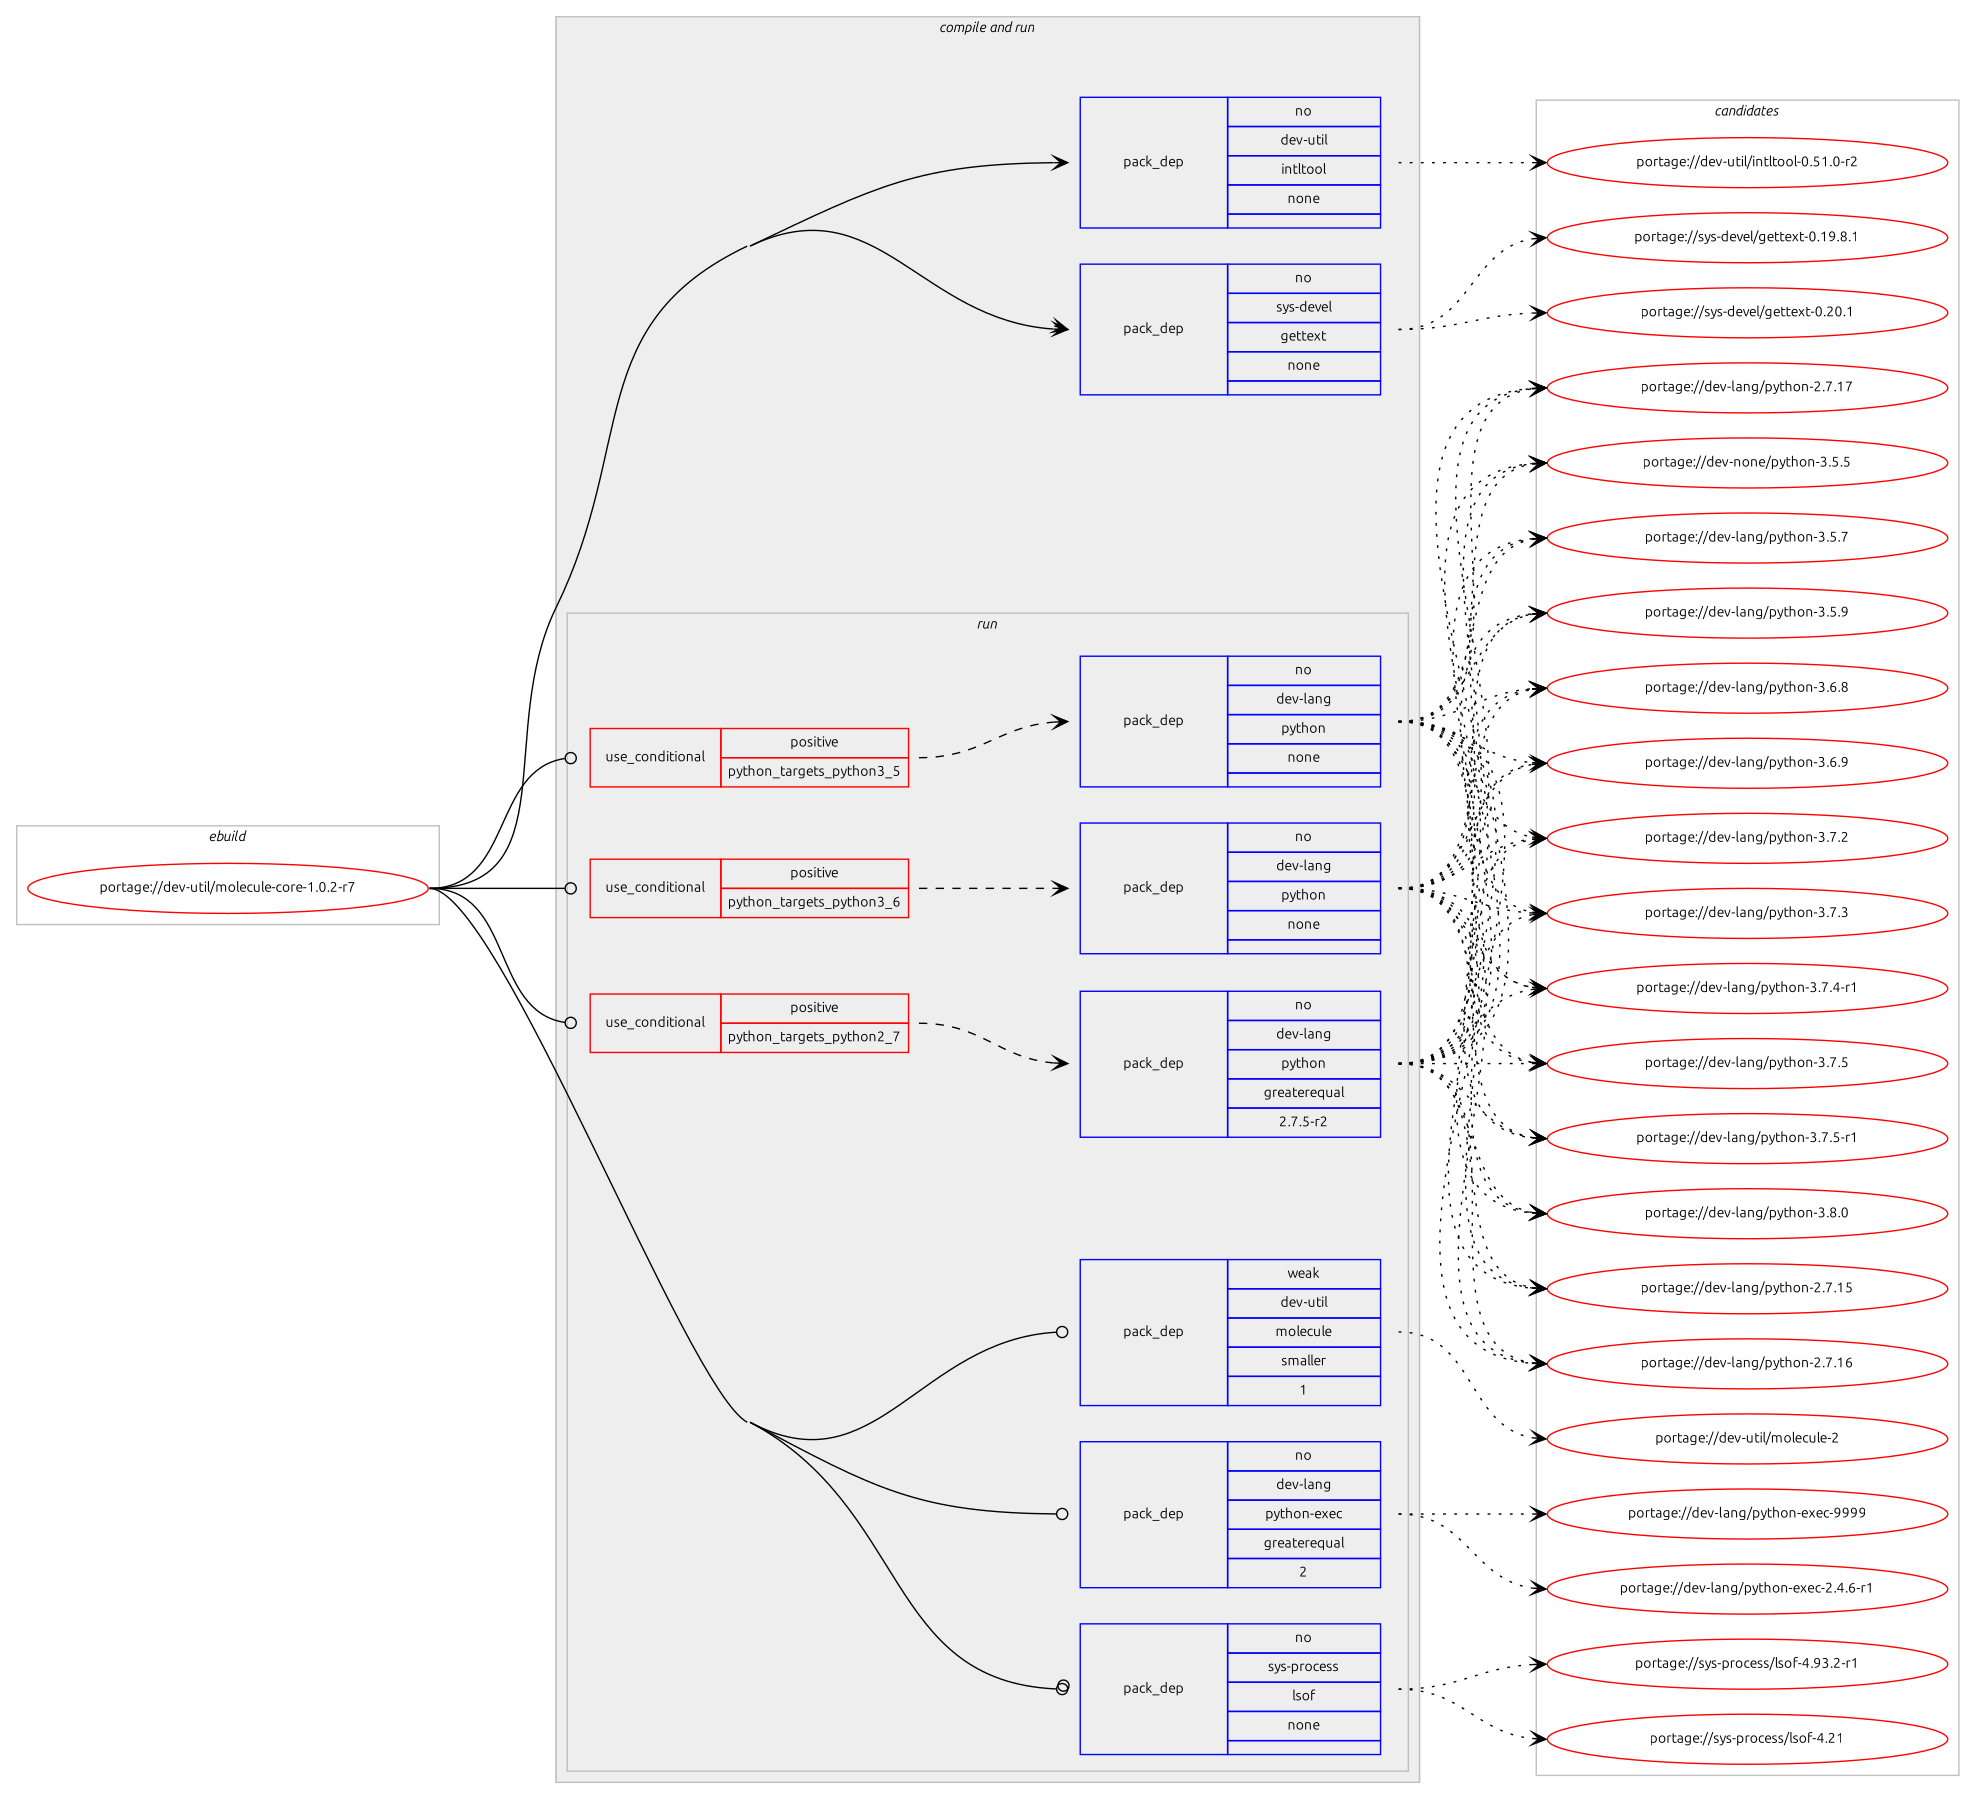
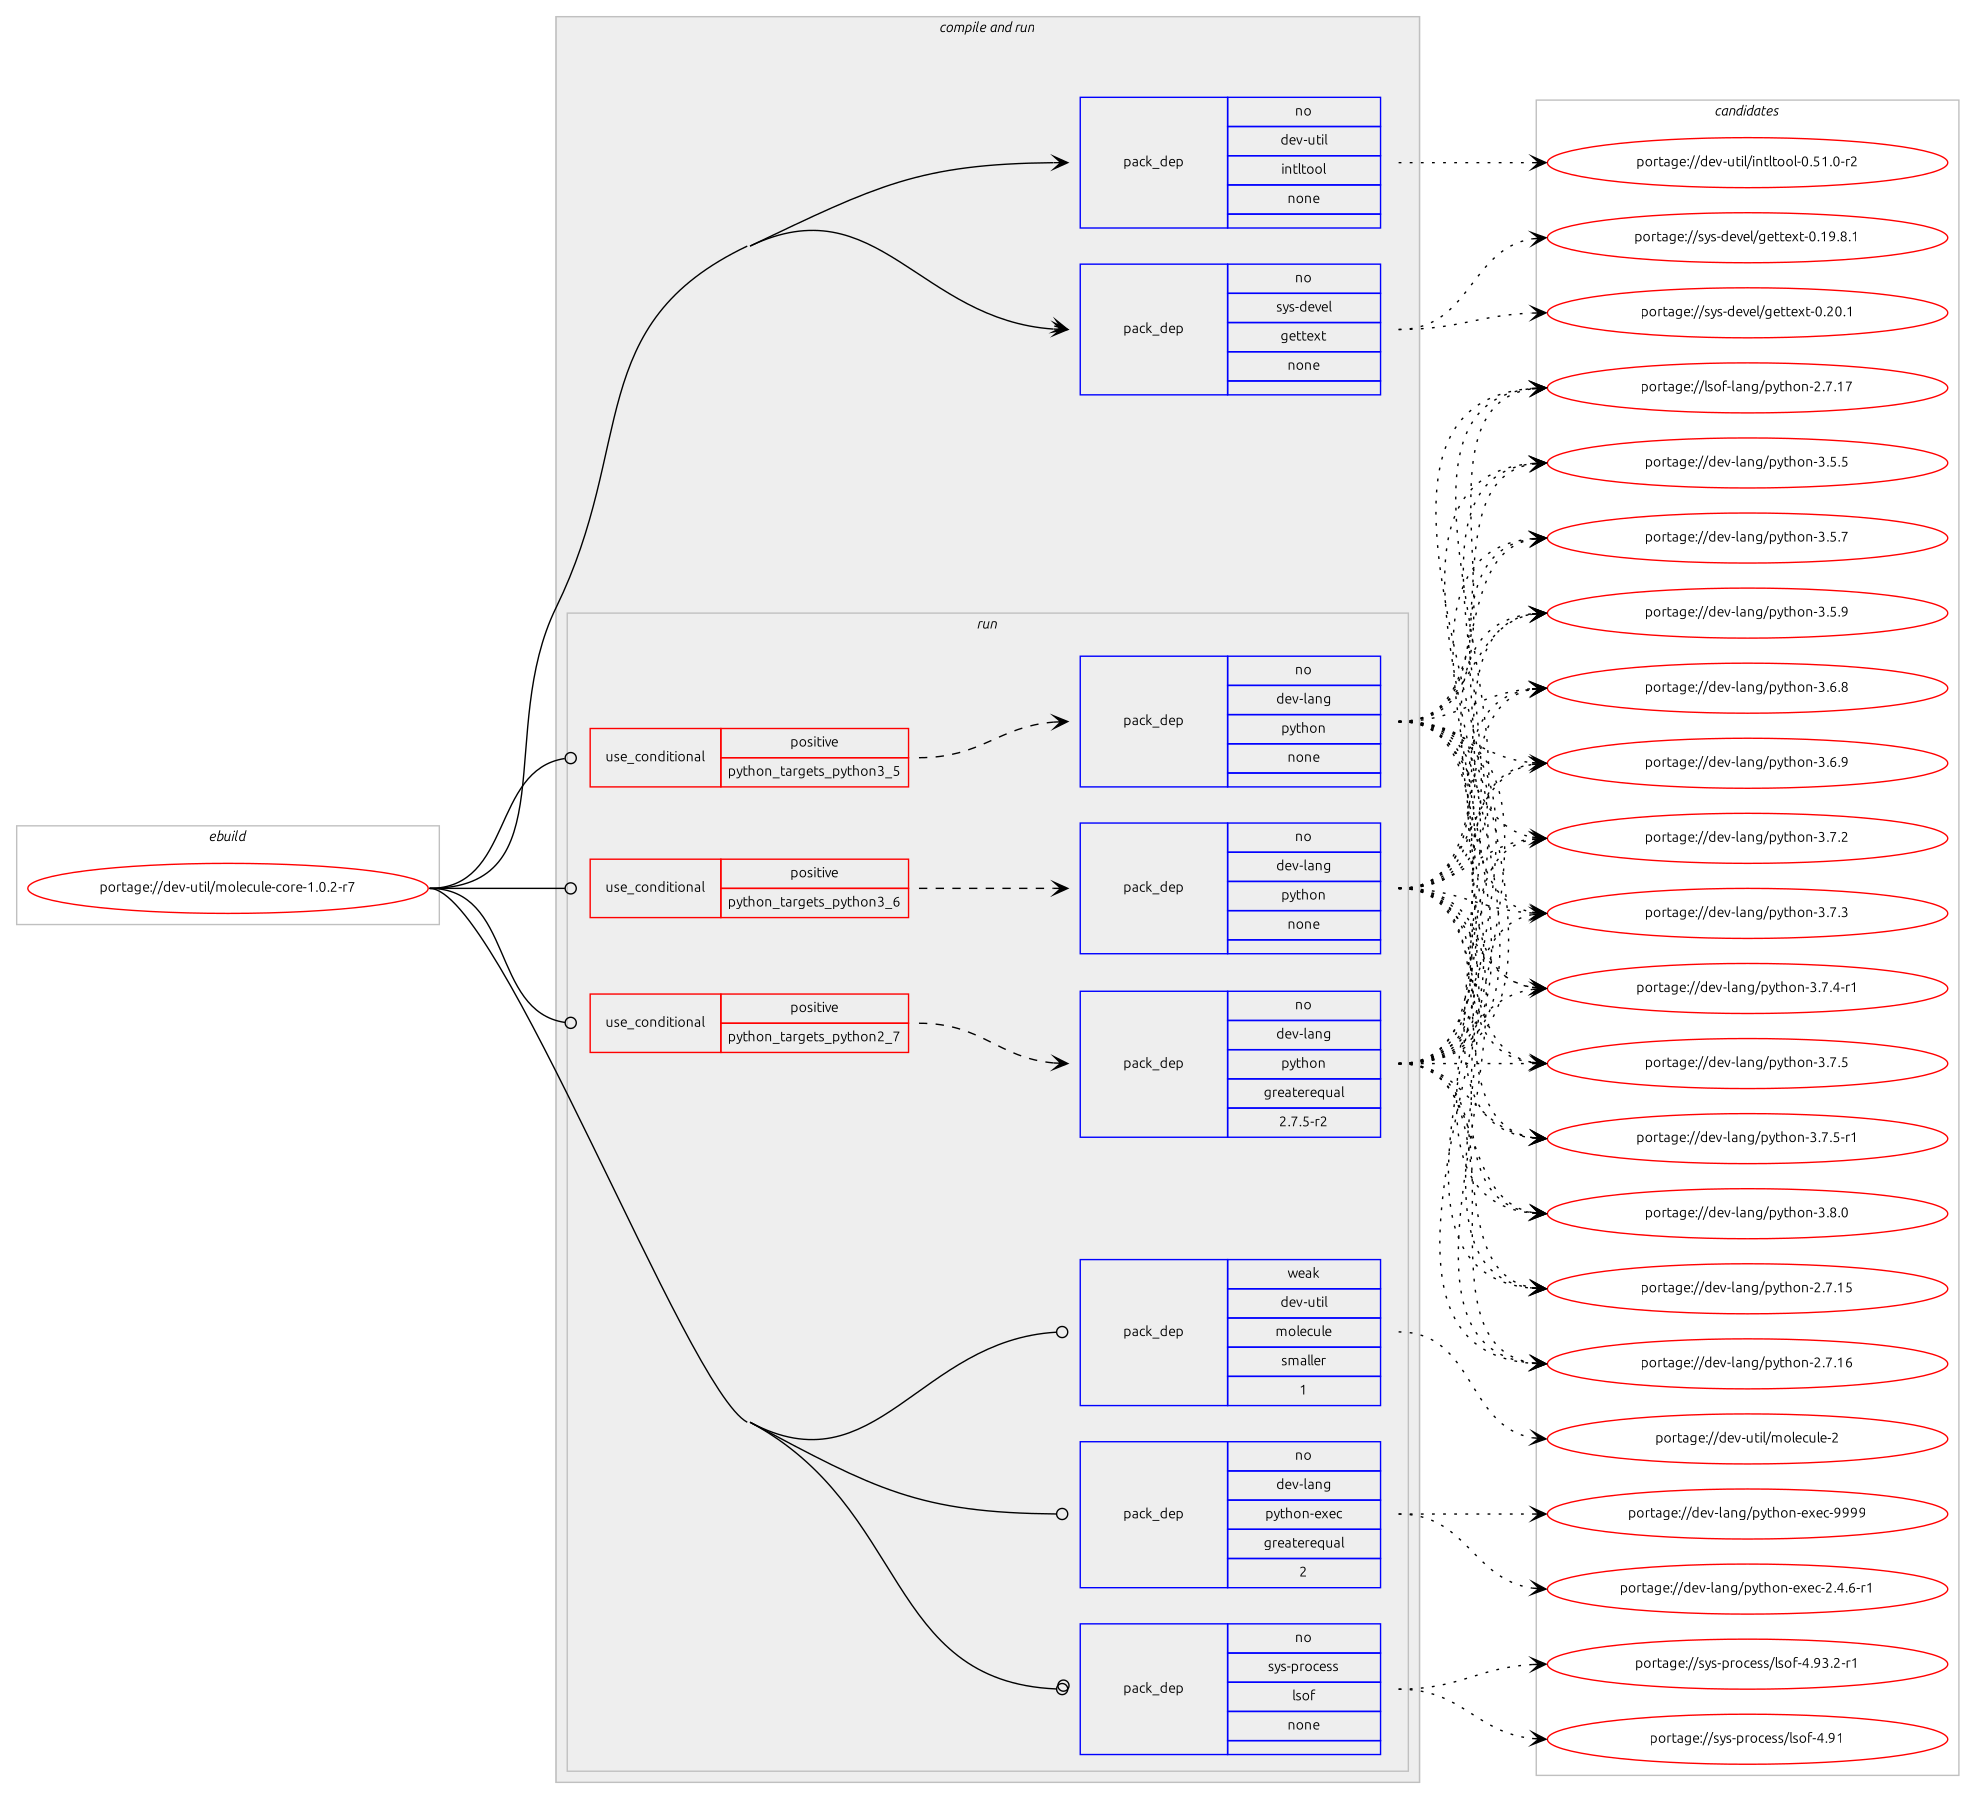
(1748, 388) -> (1748, 388)
(1748, 463) -> (1748, 463)
(1748, 1739) -> (1748, 1739)
